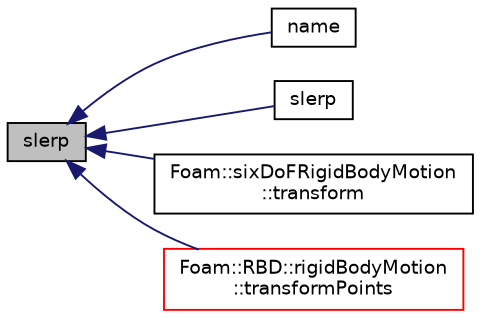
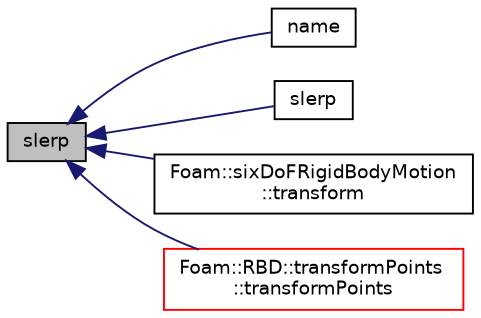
(314, 279) -> (314, 279)
